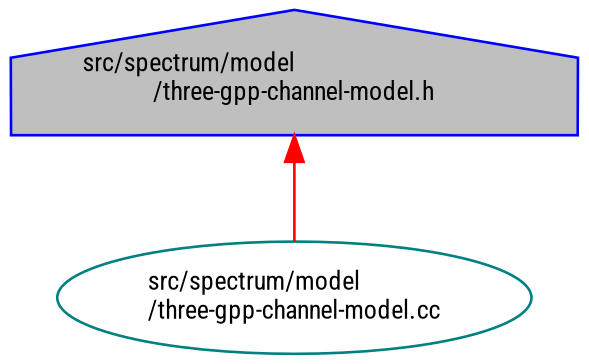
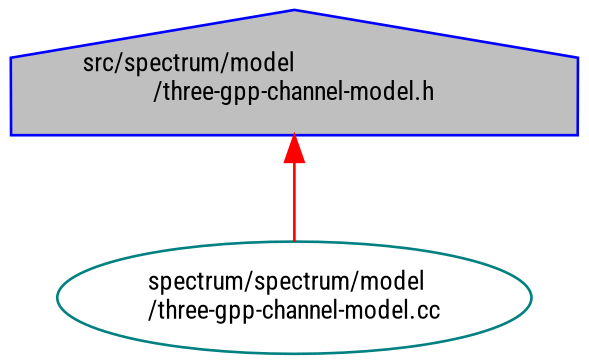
(294, 298) -> (294, 298)
